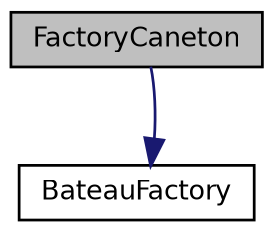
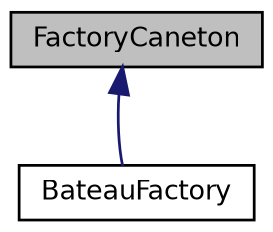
(155, 103) -> (119, 130)
